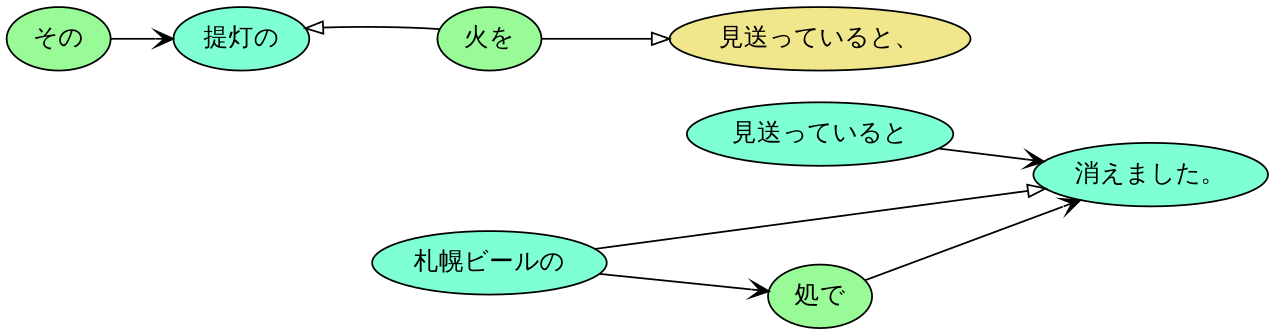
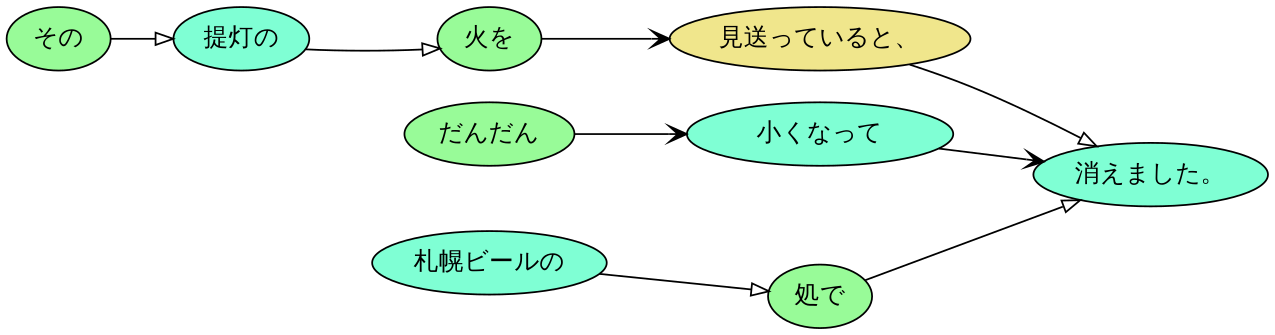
(382, 27) -> (364, 51)
(133, 39) -> (133, 39)
(597, 39) -> (597, 39)
none -> (489, 134)
(820, 134) -> (820, 134)
(811, 220) -> (997, 98)
(964, 243) -> (964, 243)
(675, 282) -> (675, 282)
